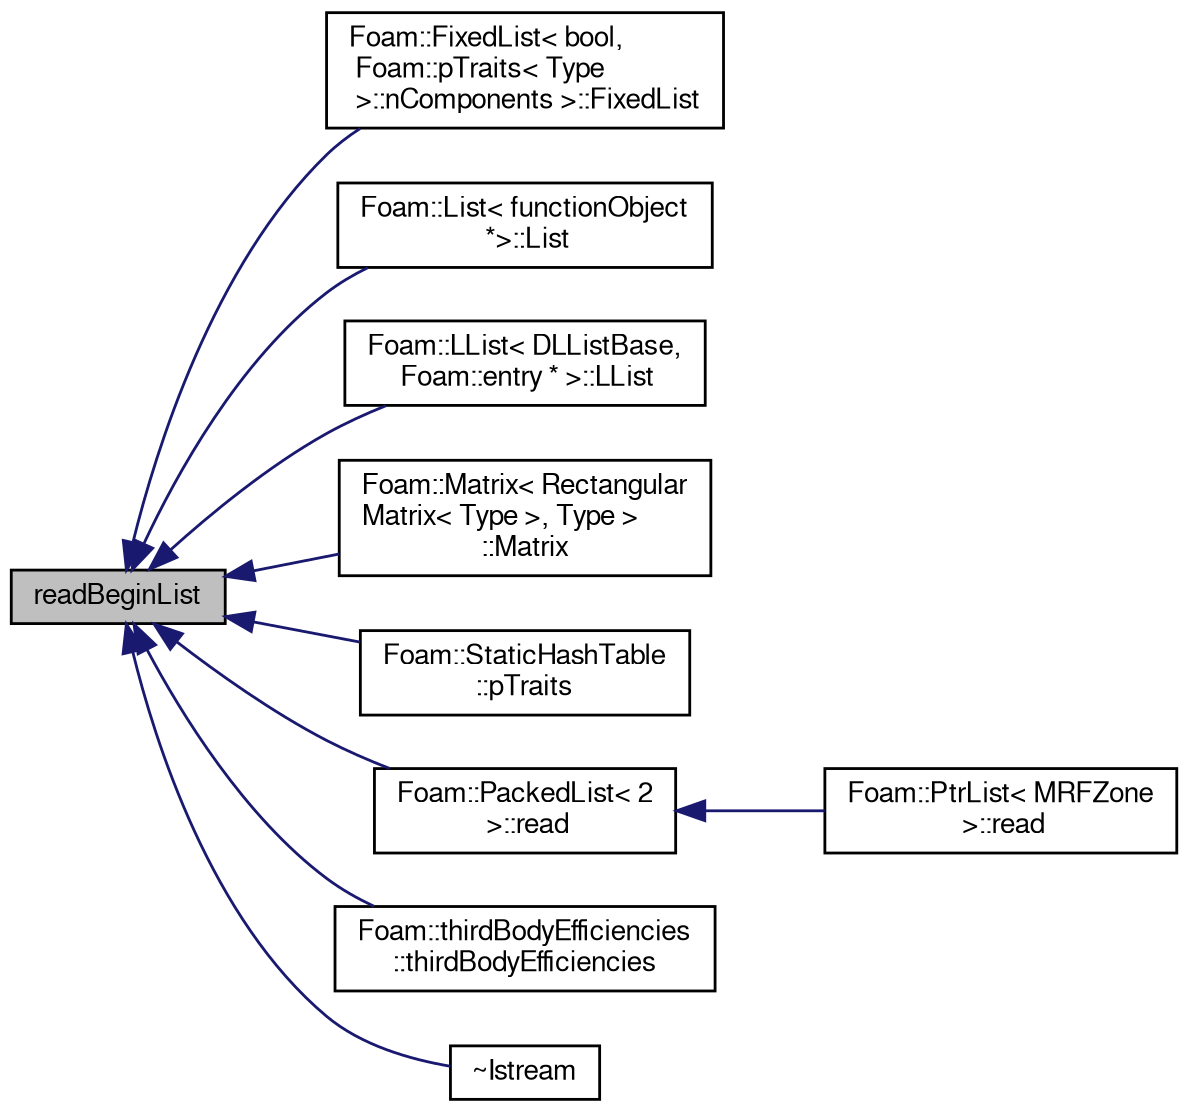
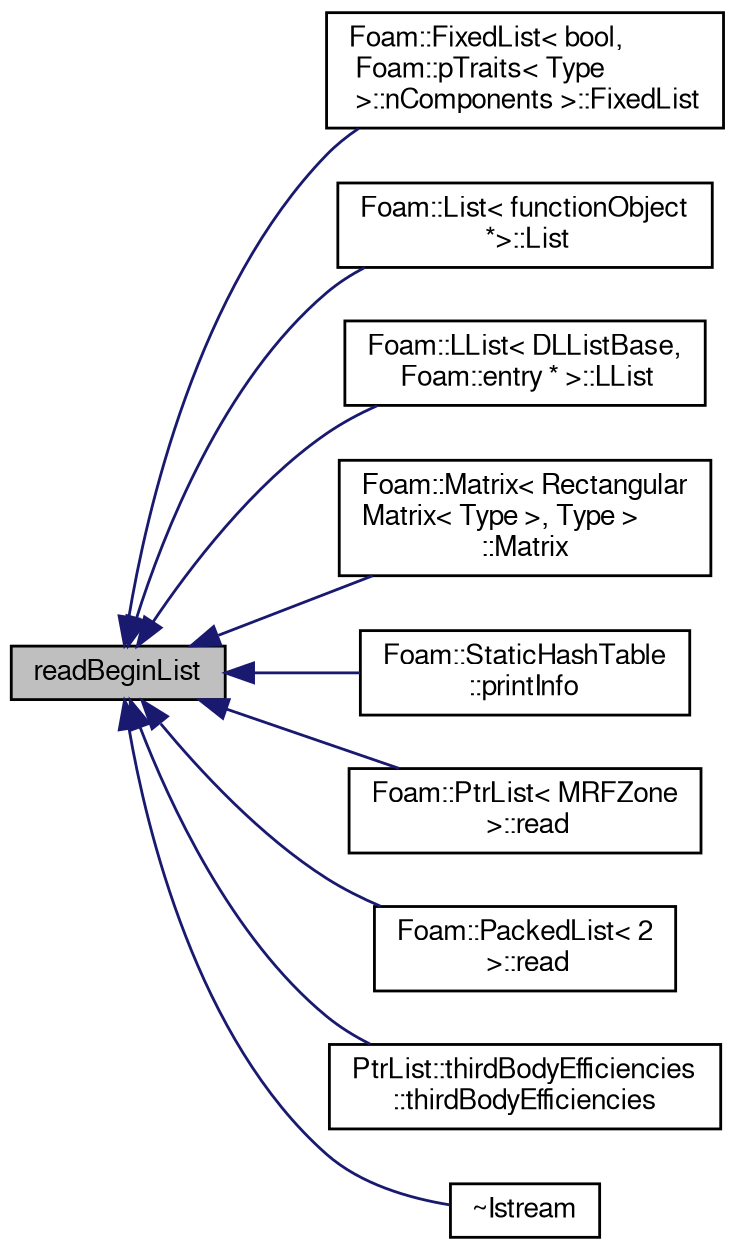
(525, 673) -> (525, 673)
(765, 811) -> (313, 739)
(525, 949) -> (525, 1087)
